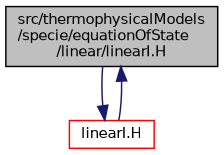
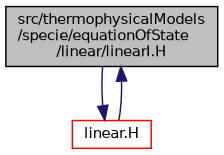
(112, 134) -> (112, 134)
